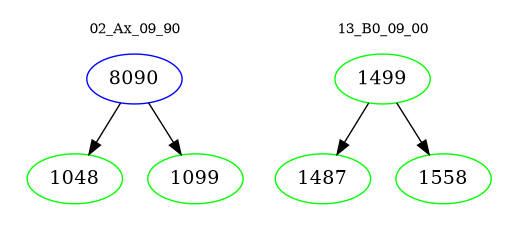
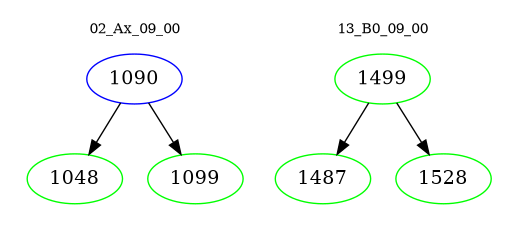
(135, 30) -> (135, 30)
(134, 79) -> (134, 79)
(444, 179) -> (444, 179)
